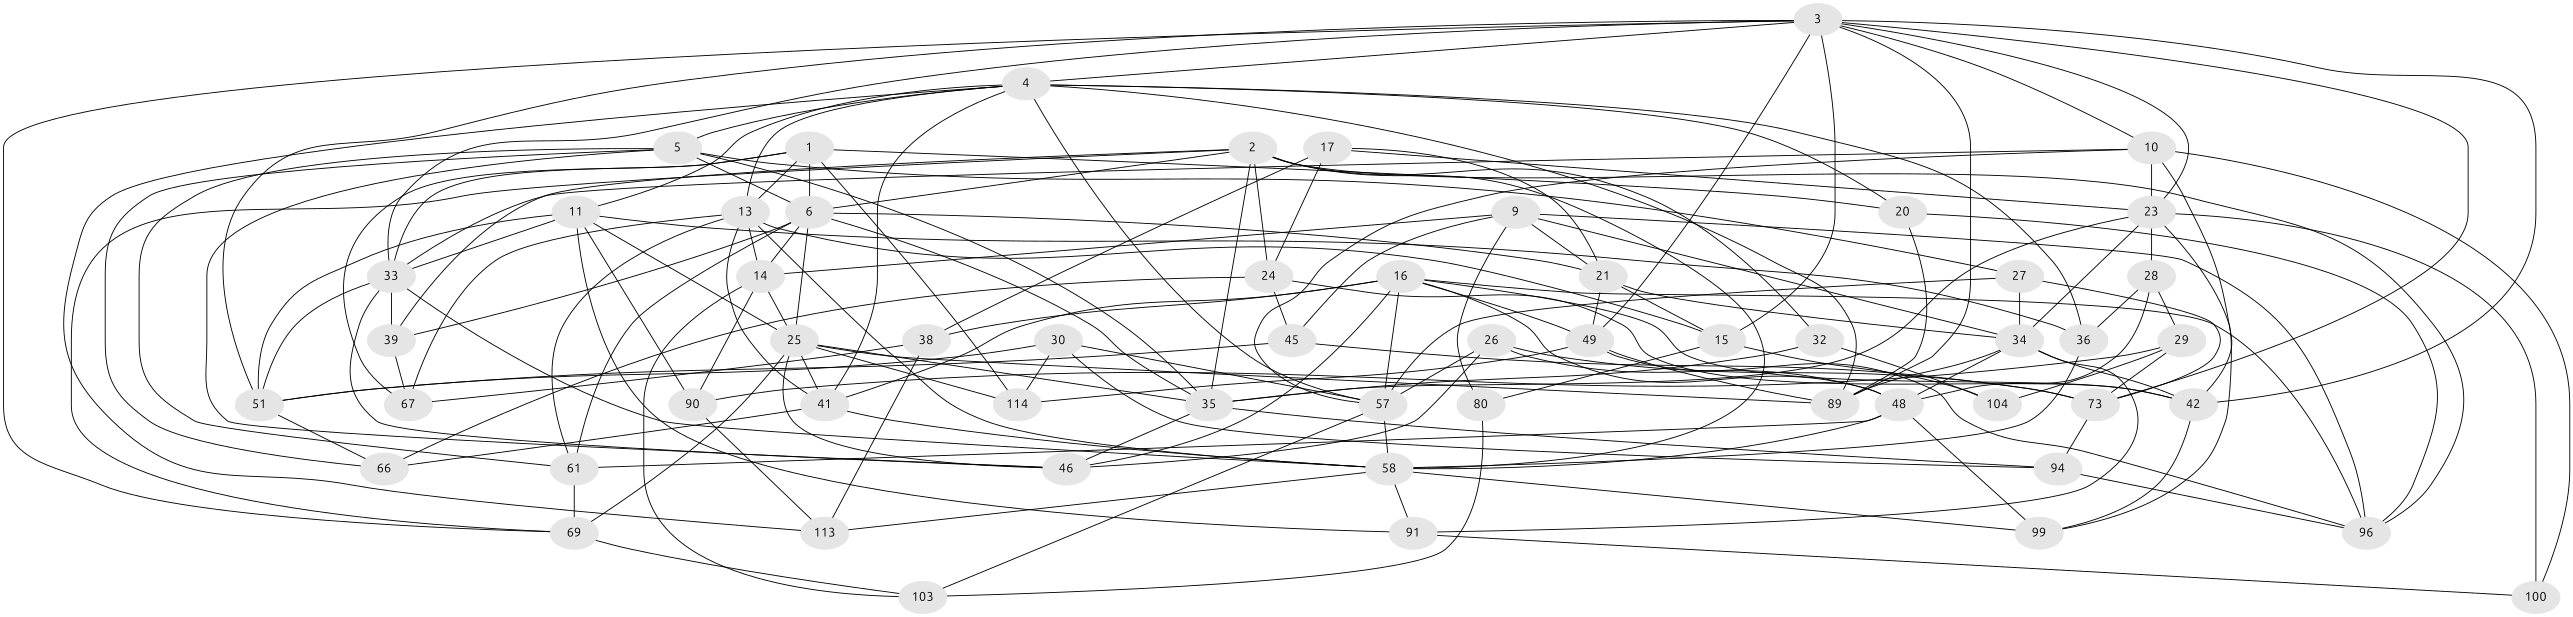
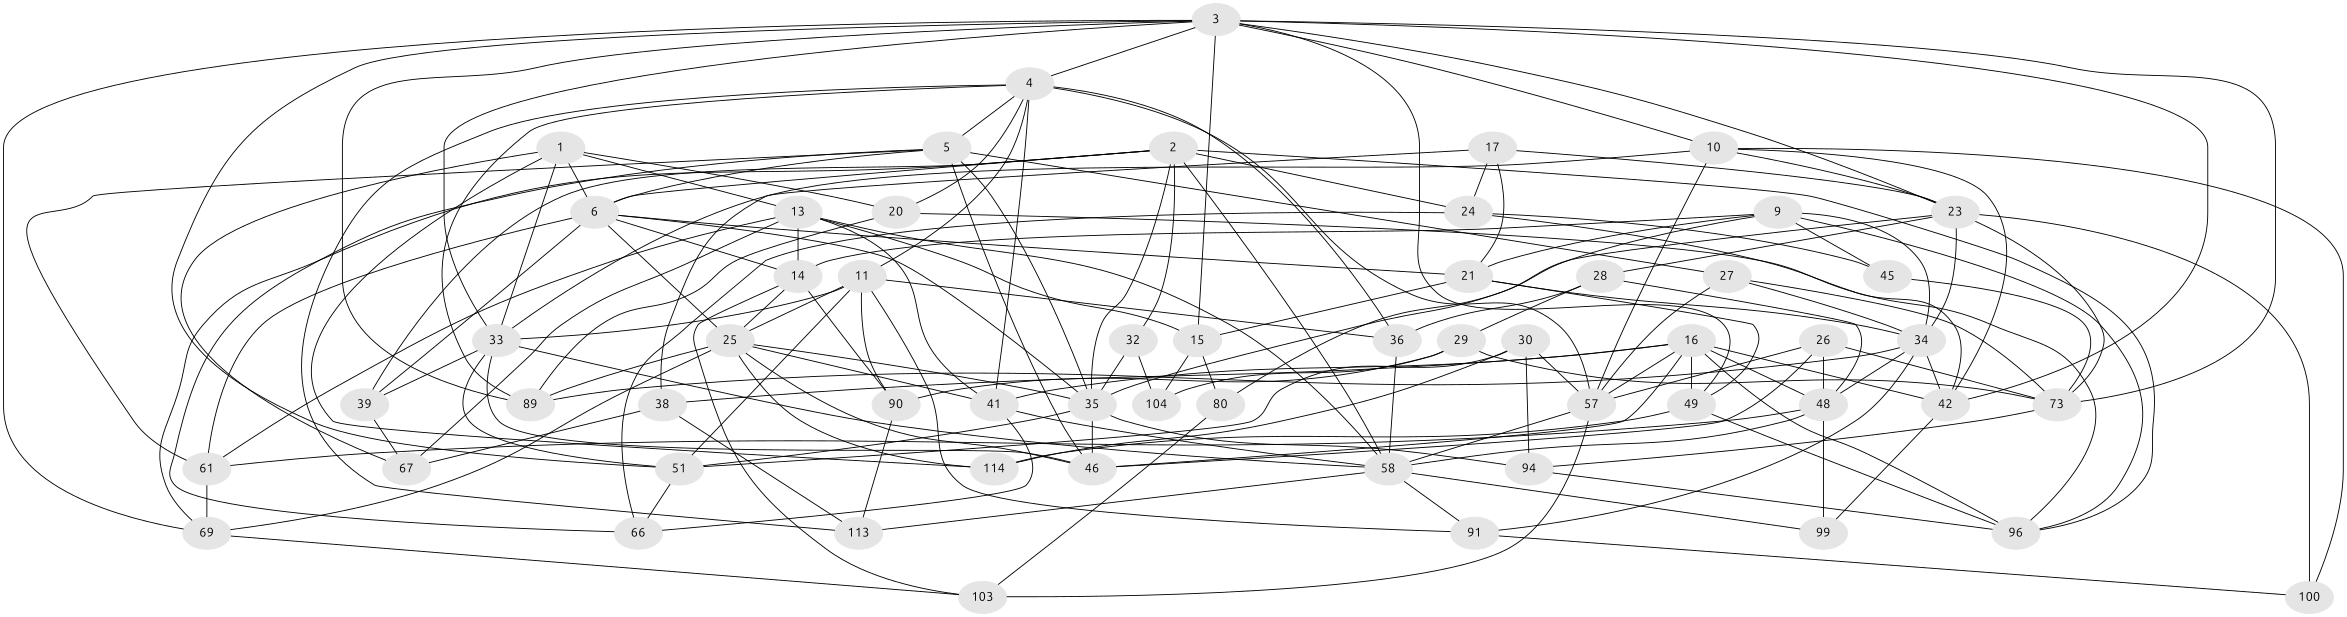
(794, 123) -> none
(775, 369) -> (979, 429)
(1761, 390) -> none
(2227, 417) -> (2083, 299)
